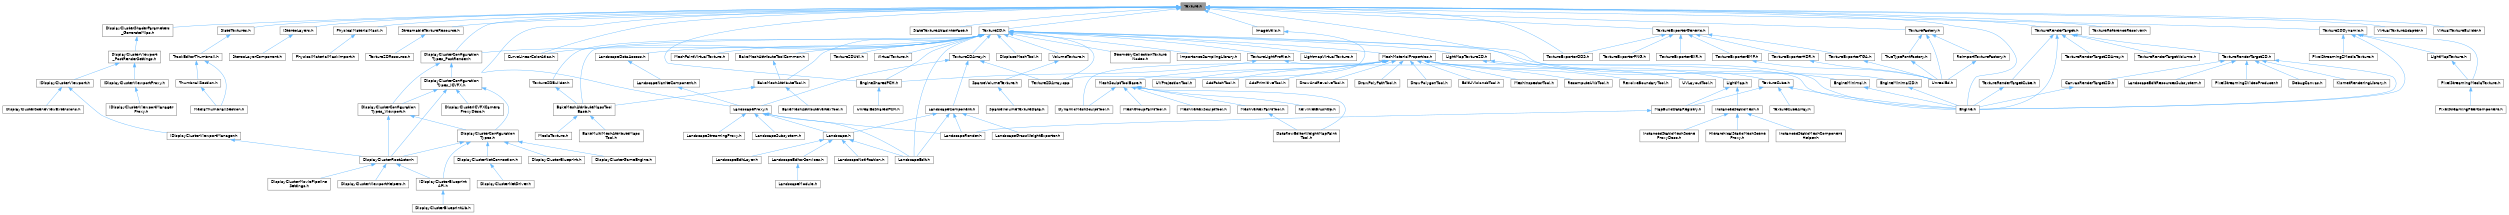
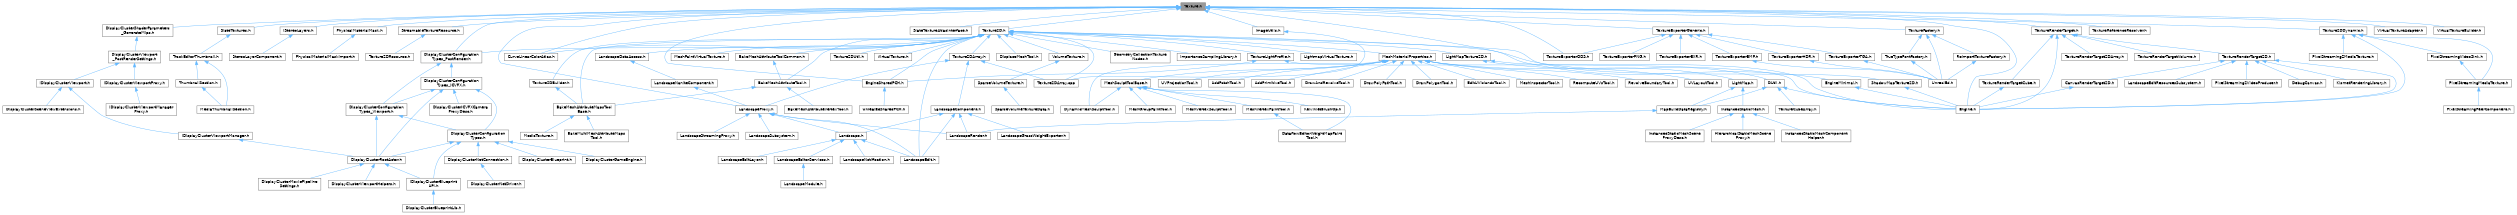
(2449, 57) -> (2457, 57)
(1776, 83) -> (1774, 83)
(1899, 83) -> (1895, 83)
